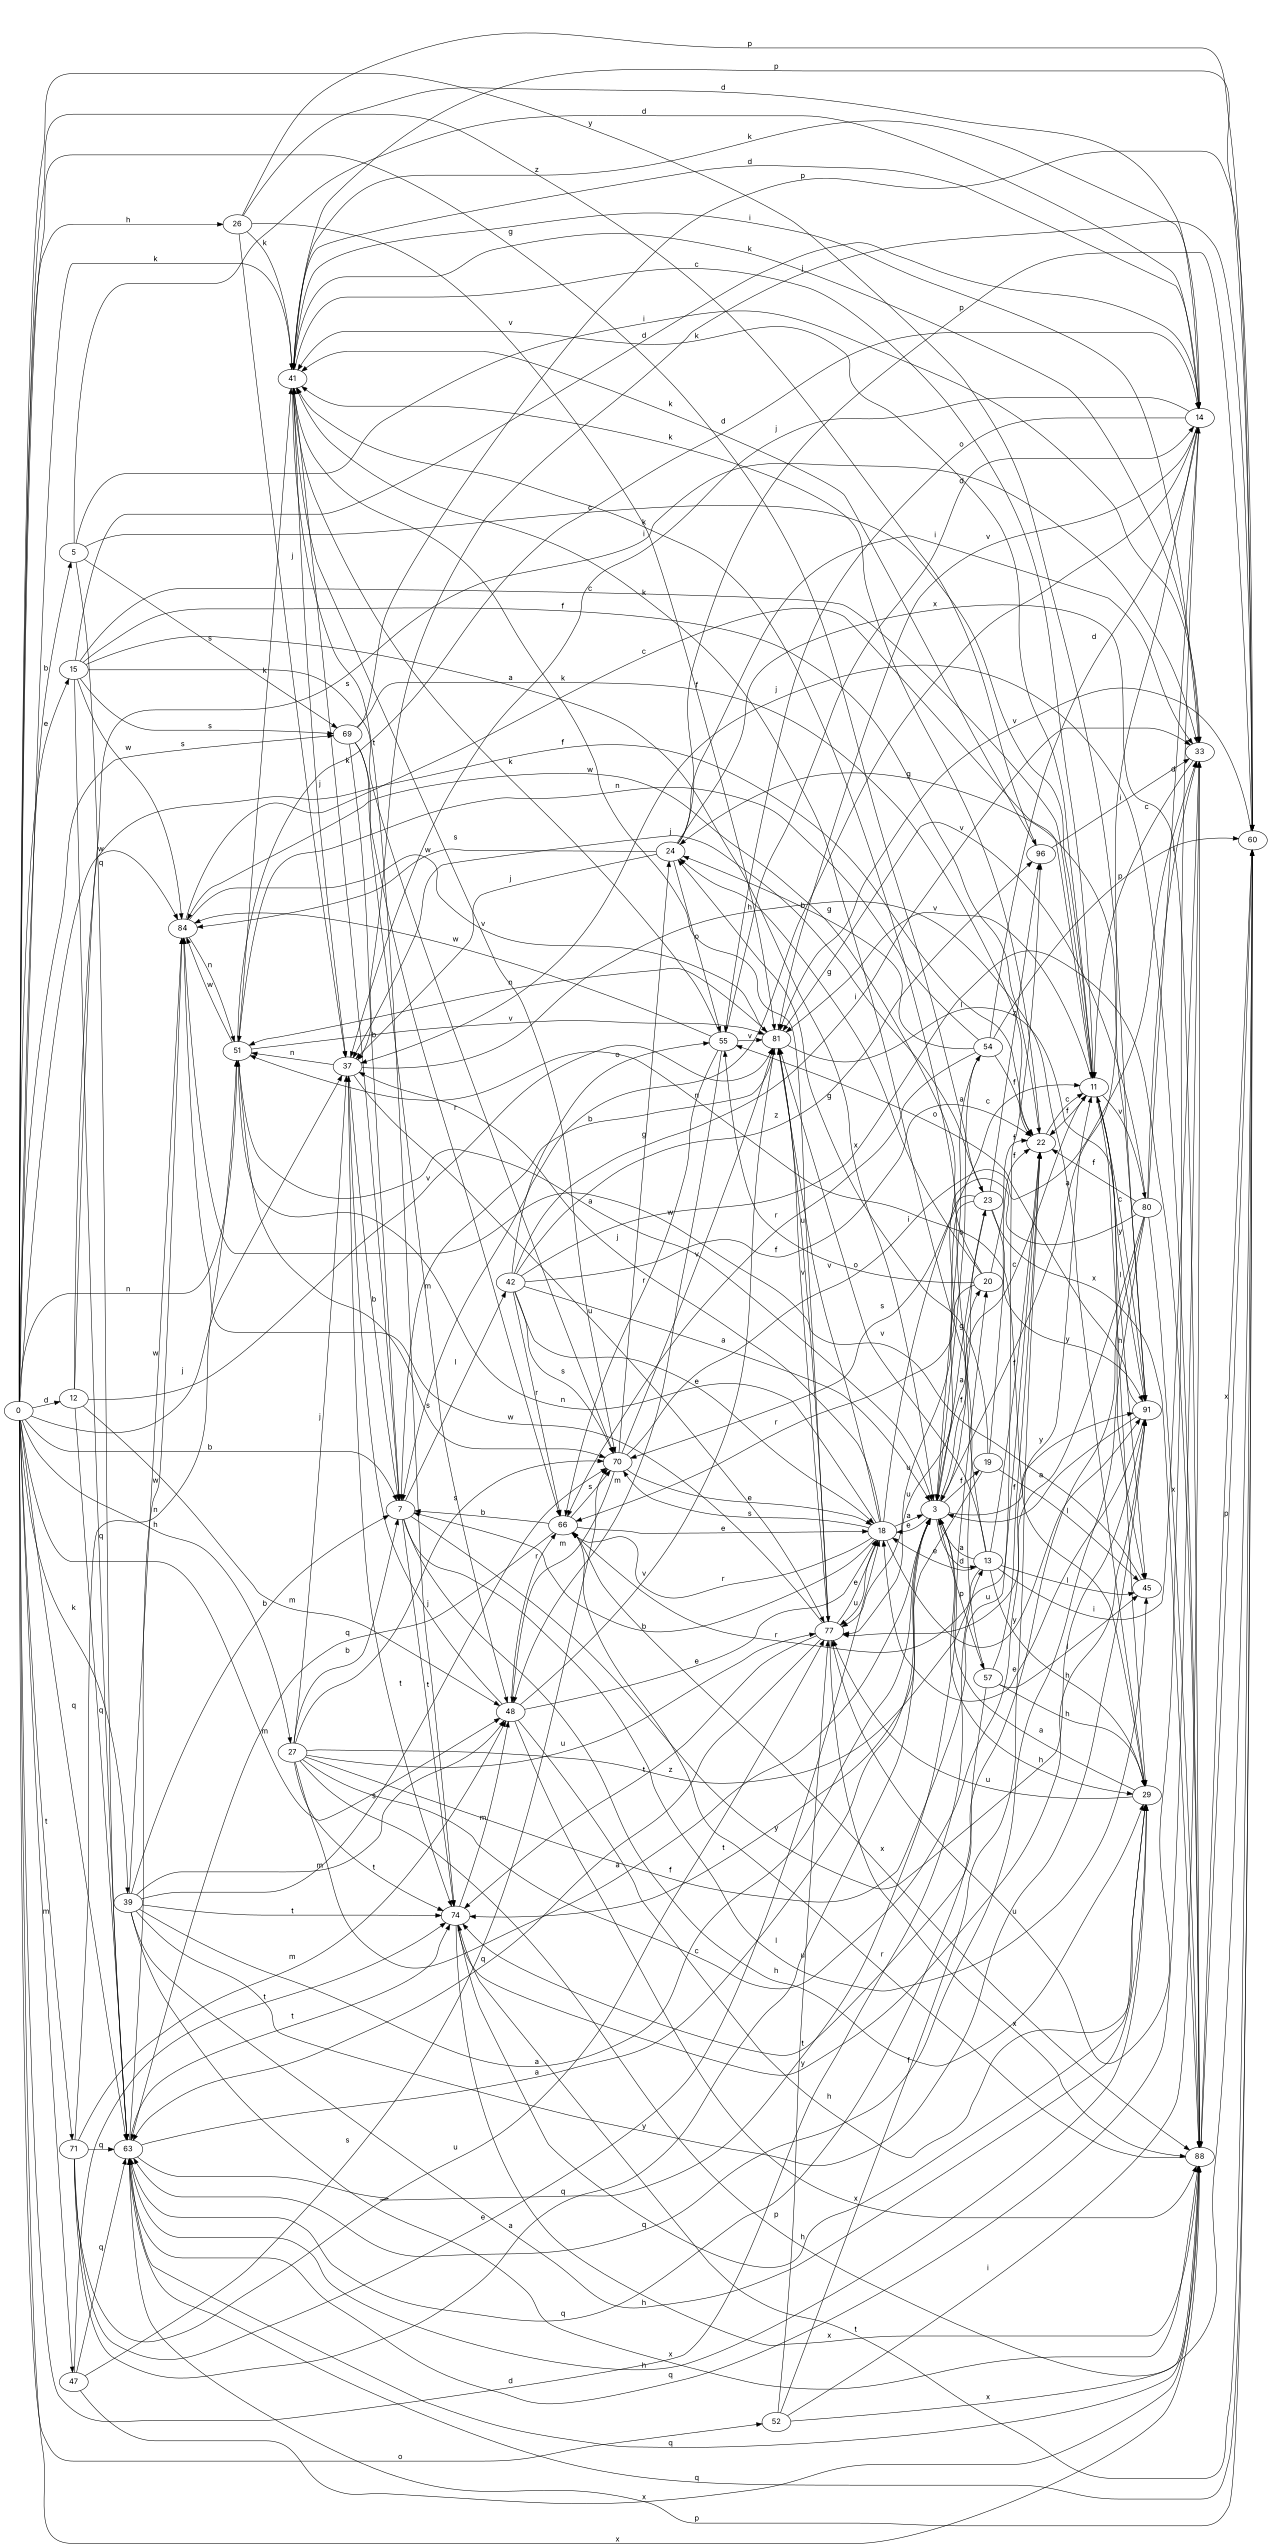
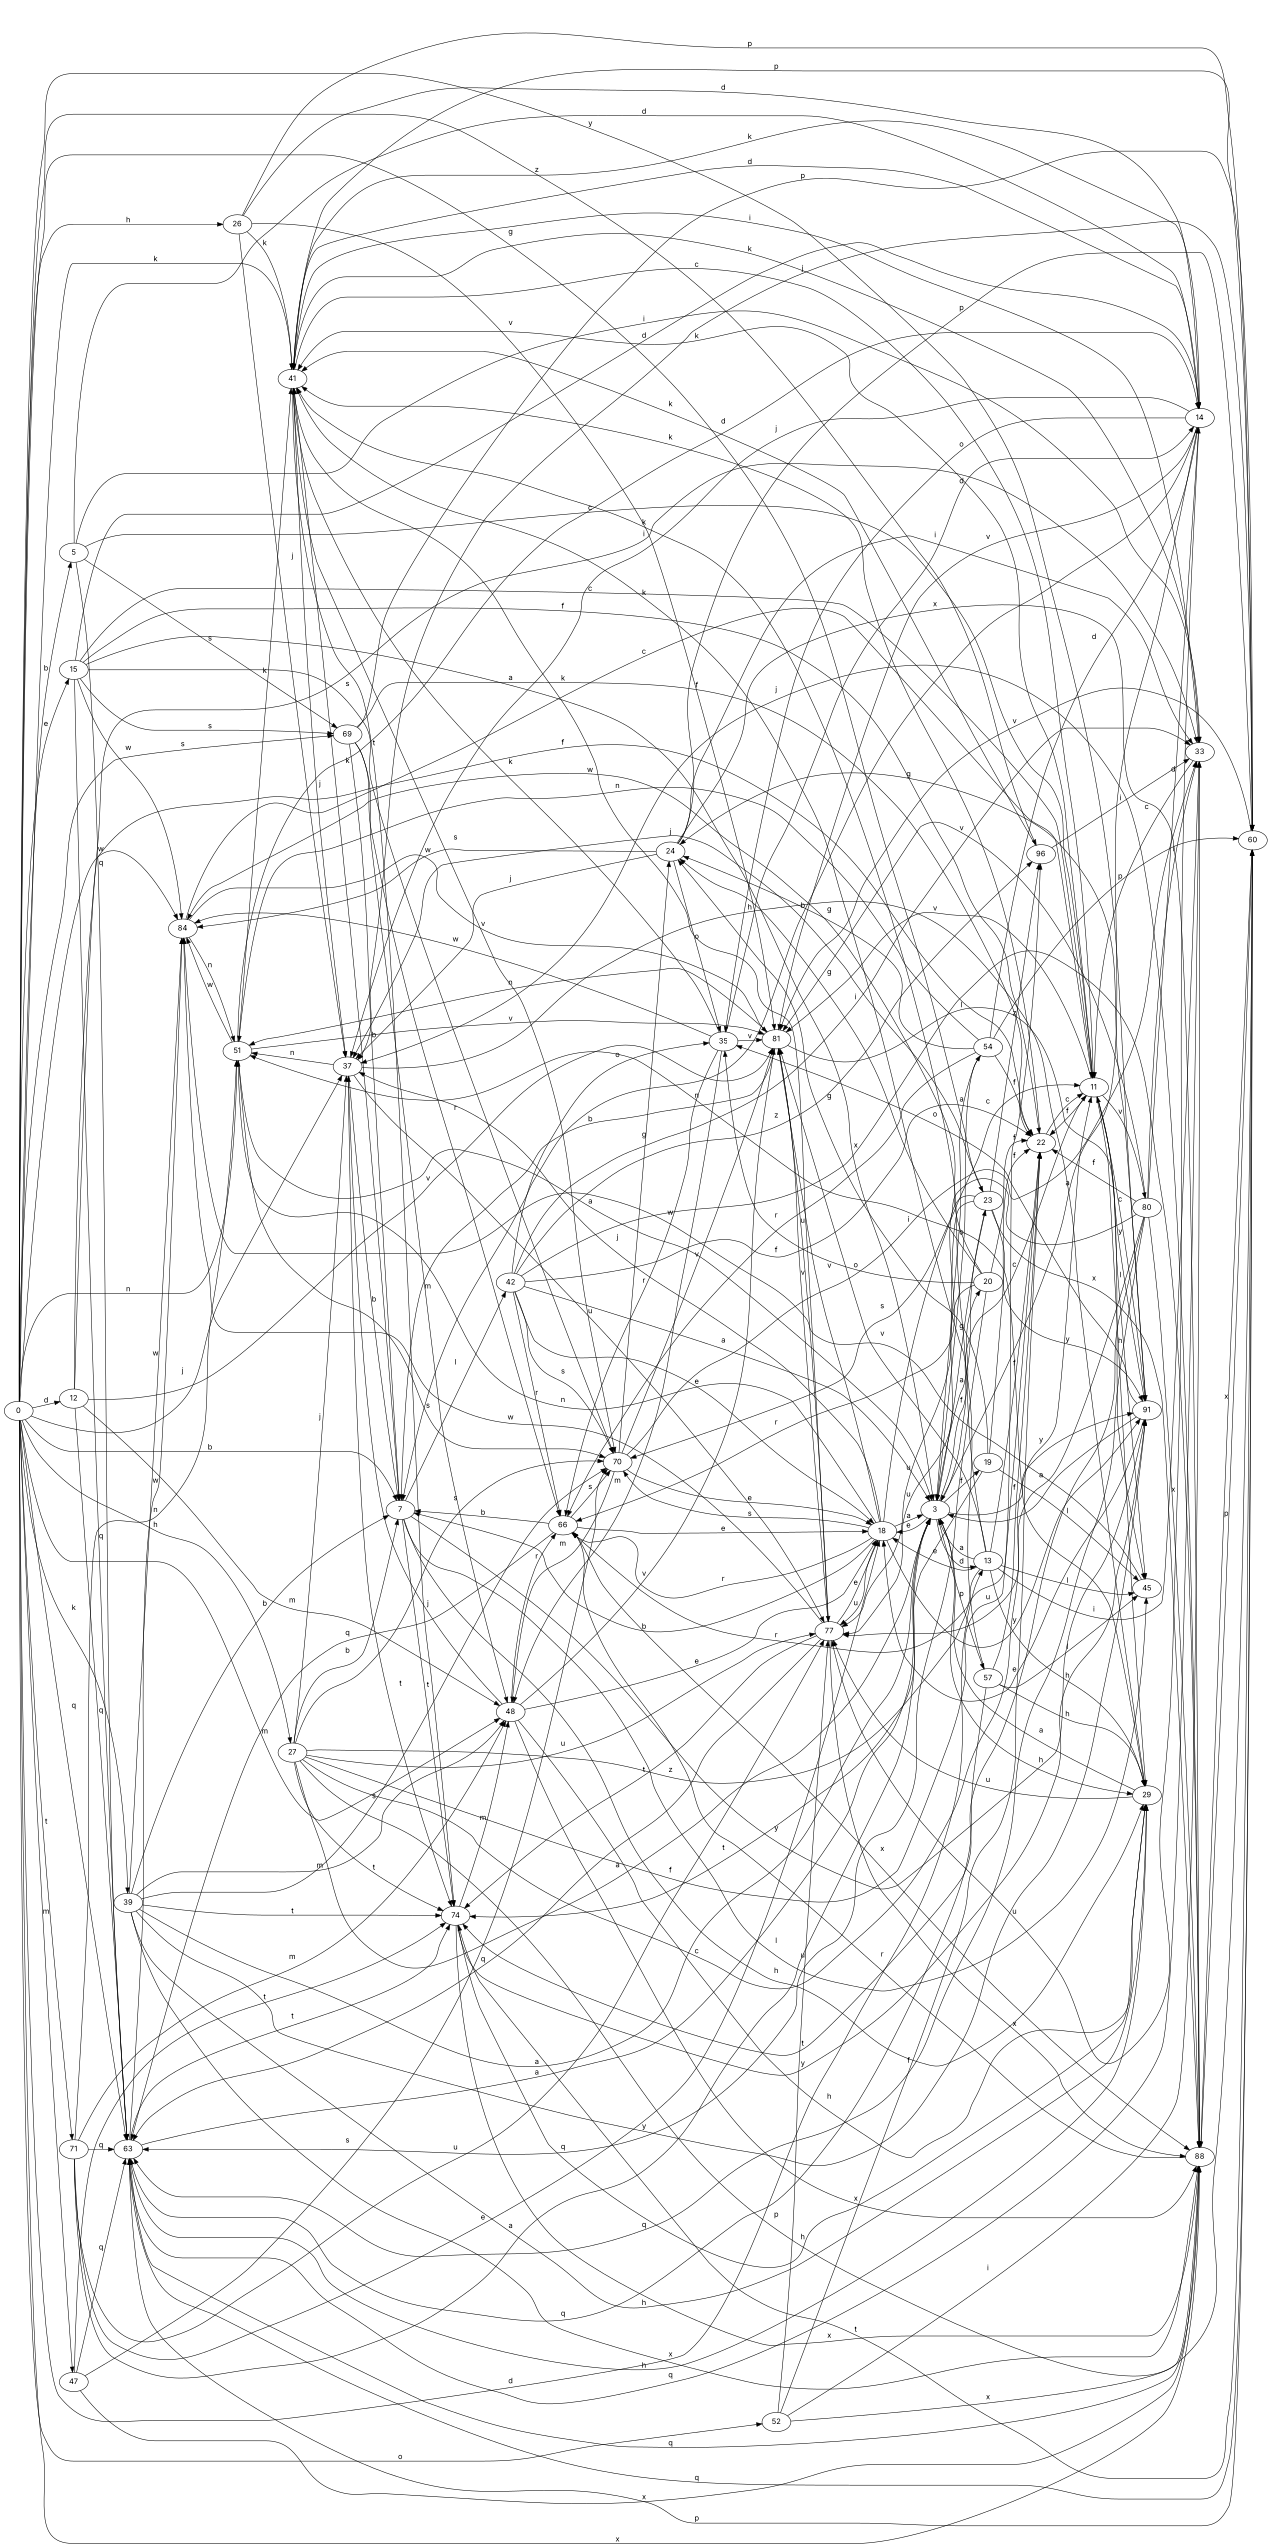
(723, 1041) -> (723, 1041)
(795, 2066) -> (801, 1975)
